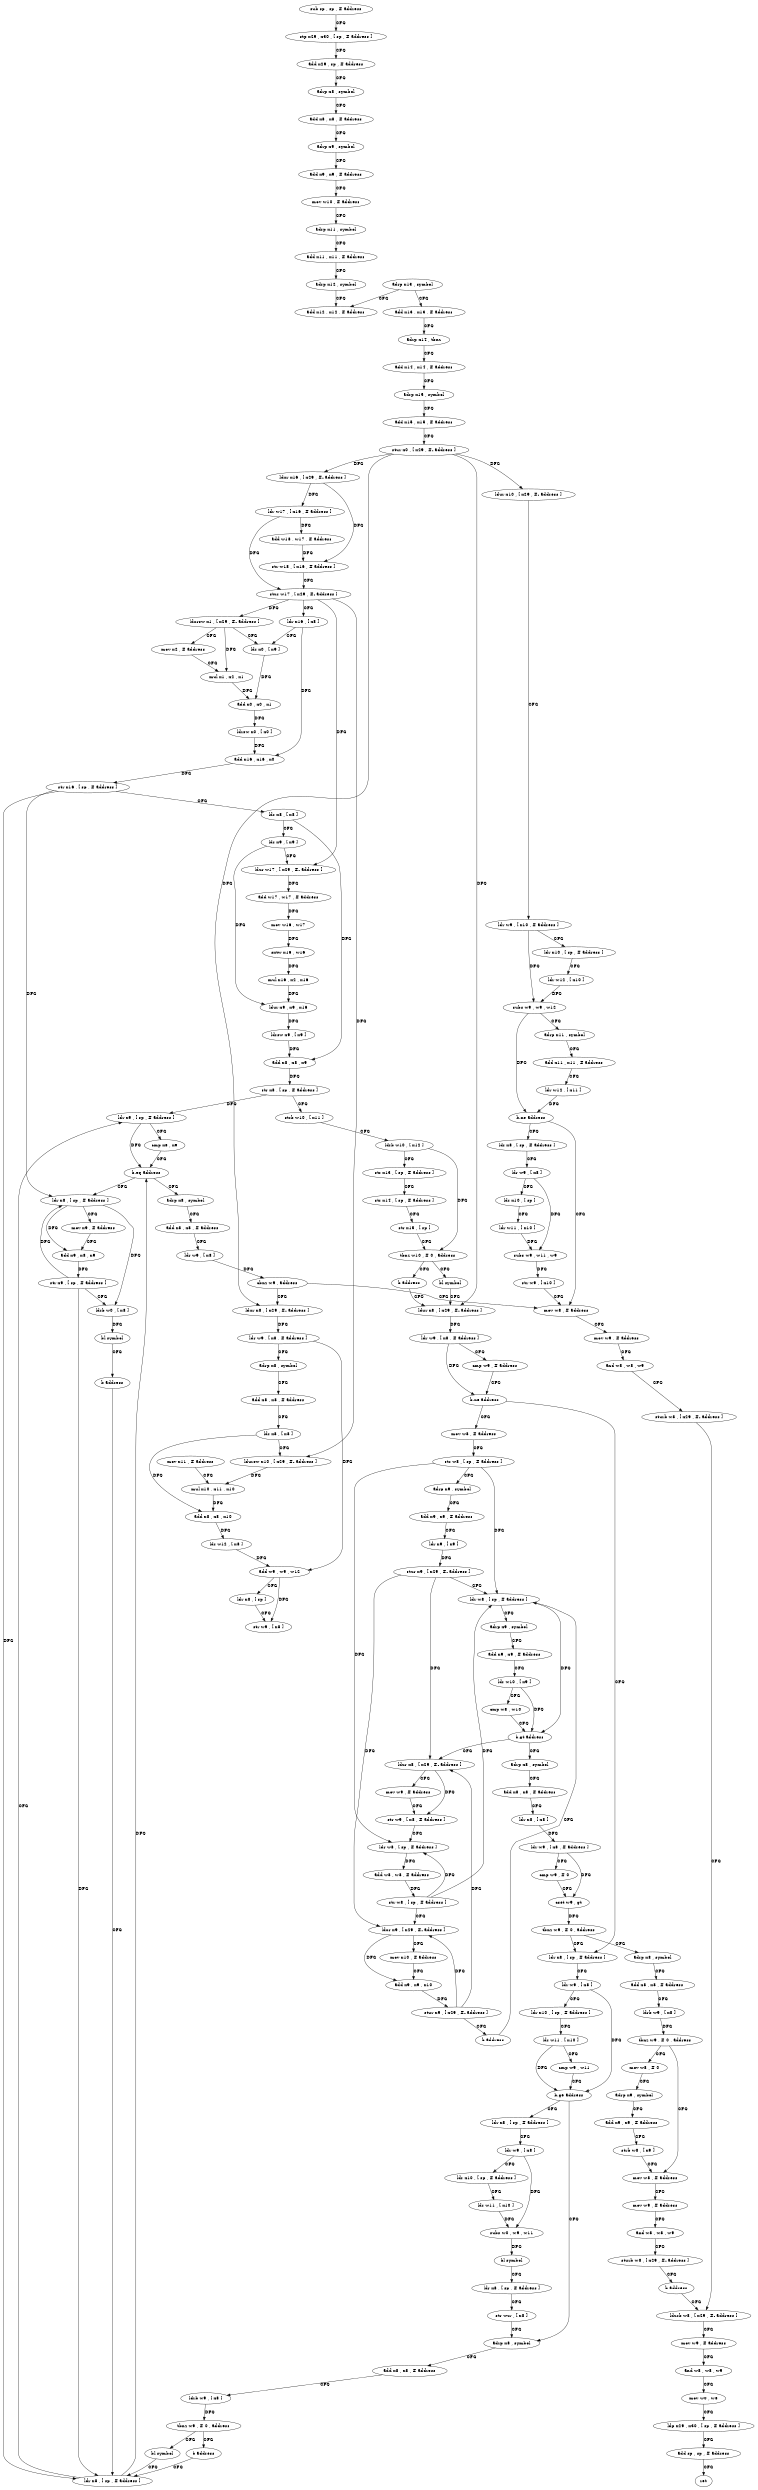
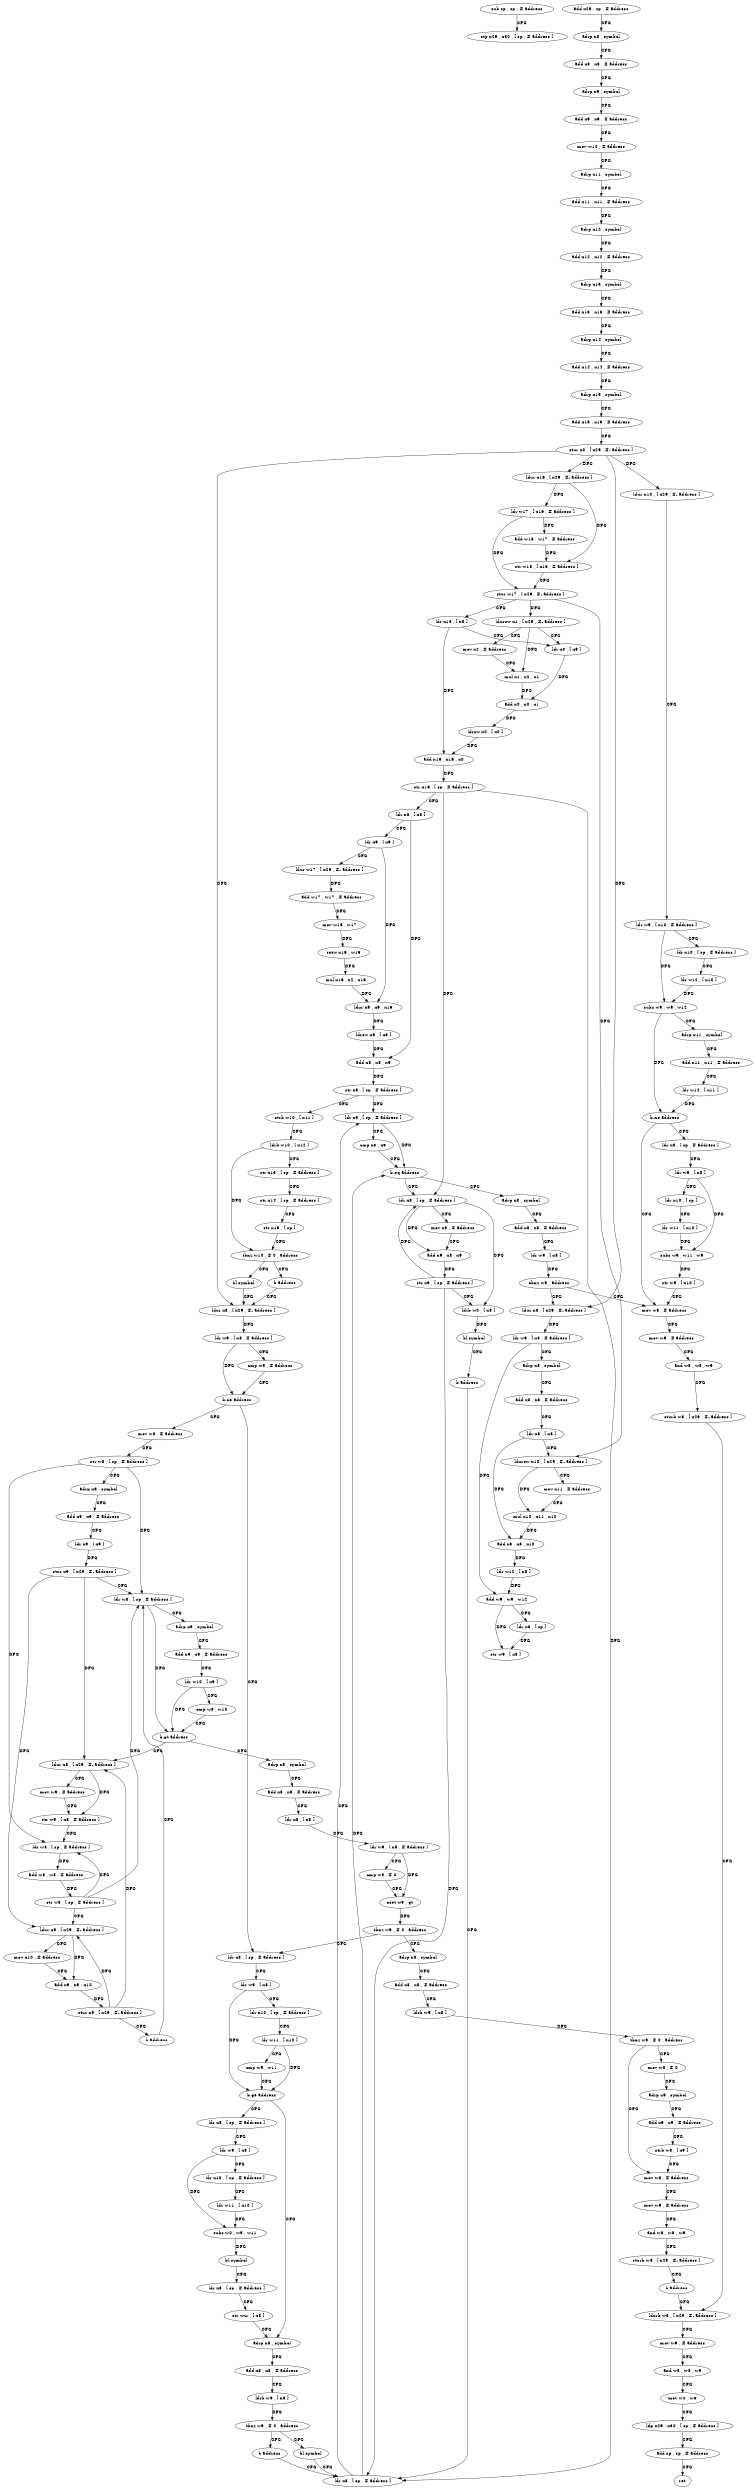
(336, 49) -> none
(376, 298) -> (601, 269)
(424, 340) -> (601, 340)
(337, 733) -> none
none -> (558, 1474)
